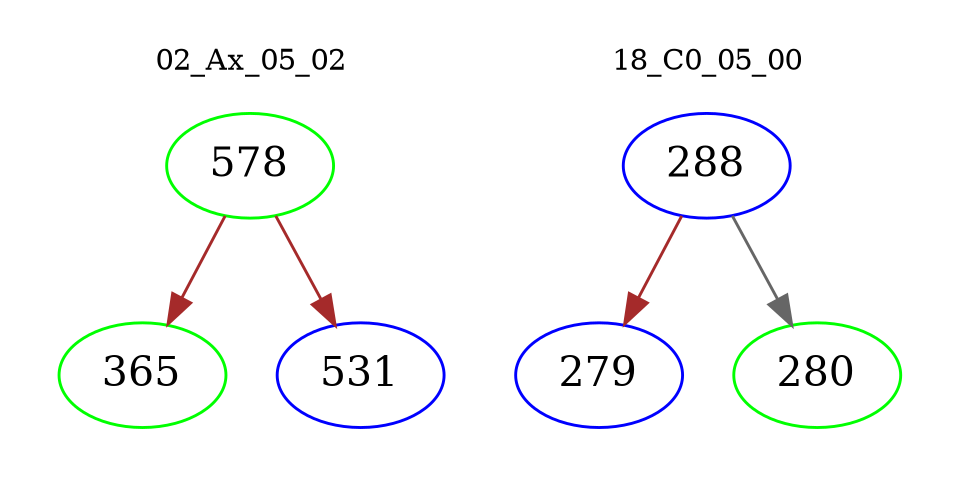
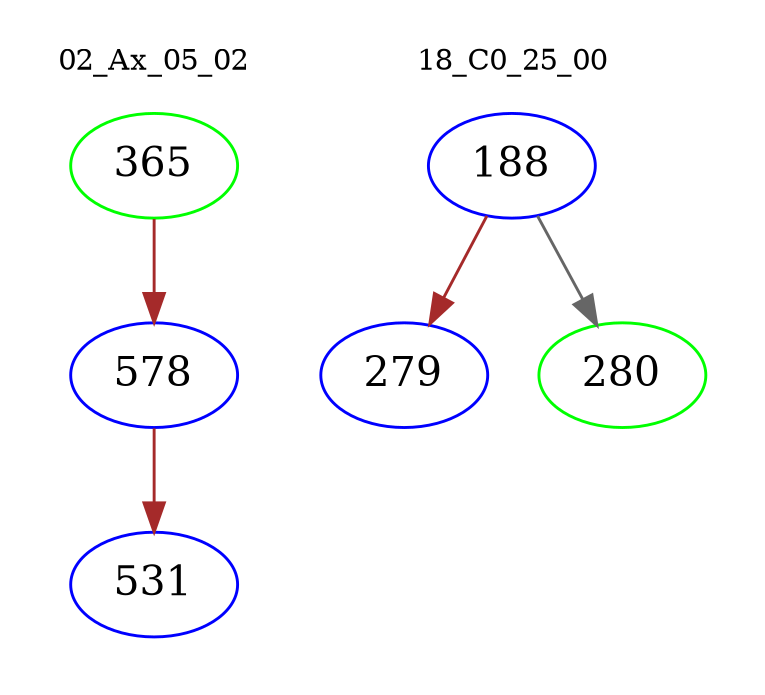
(708, 63) -> (513, 63)
(250, 166) -> (154, 375)
(707, 166) -> (512, 166)
(204, 257) -> (154, 256)
